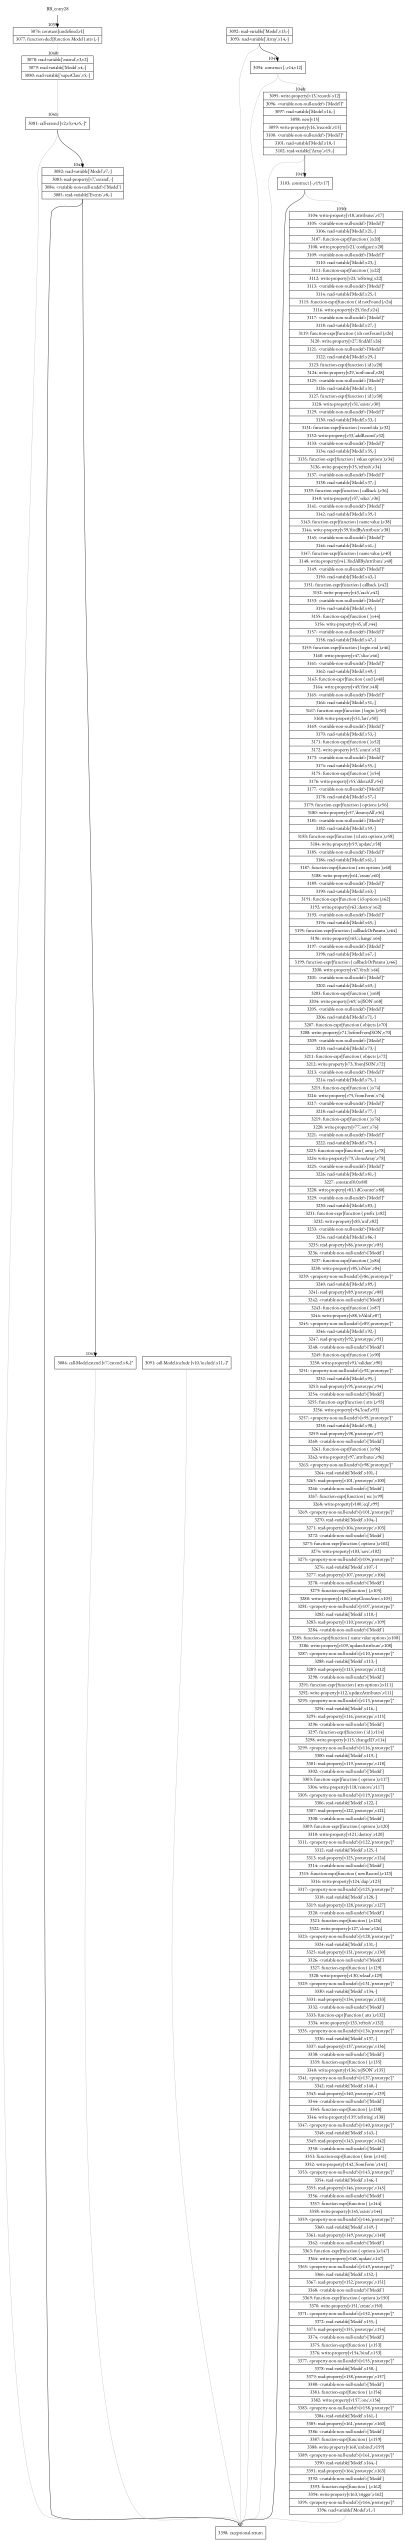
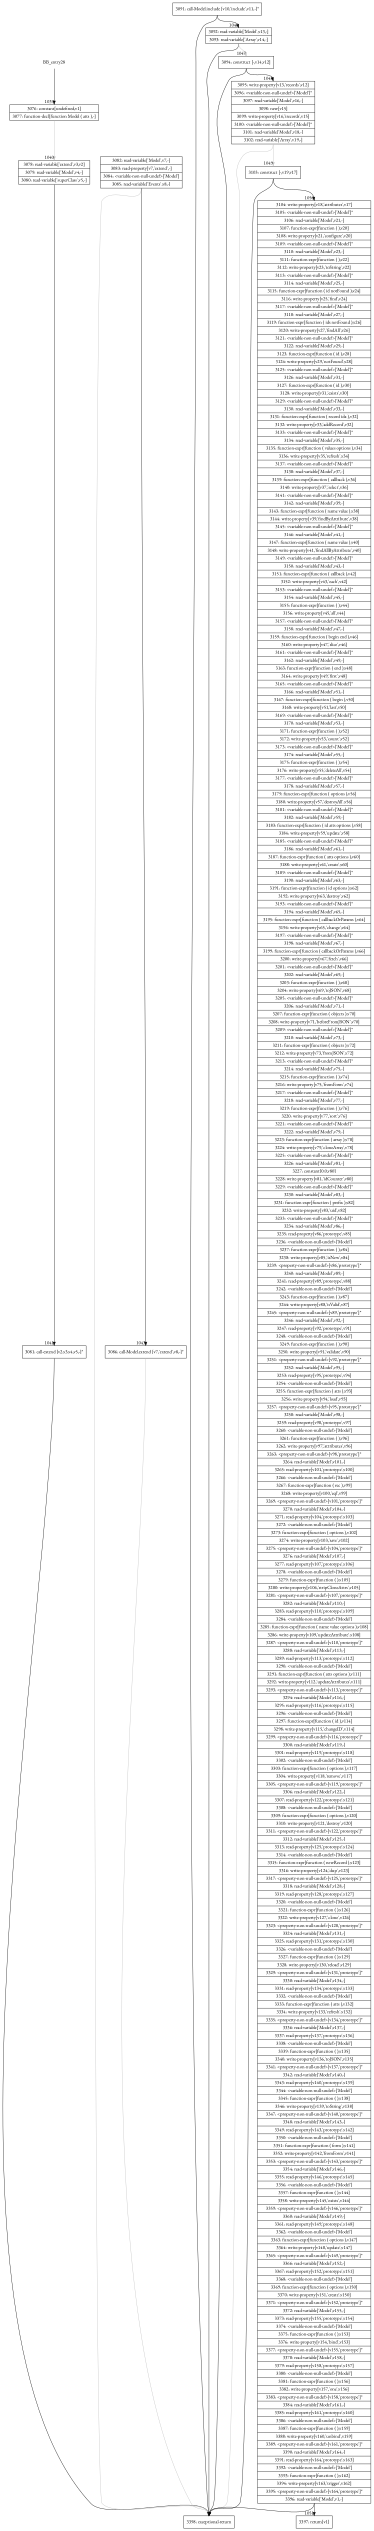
none -> (226, 21)
(267, 52) -> (241, 49)
(290, 83) -> (258, 75)
(58, 97) -> (54, 763)
(69, 148) -> none
(305, 164) -> (273, 153)
(324, 201) -> (292, 190)
(241, 1280) -> (209, 1269)
(256, 1294) -> (225, 1284)
(7, 1419) -> (6, 1999)
(44, 1439) -> (94, 1384)
(172, 1949) -> (191, 1259)
(295, 2521) -> (263, 2510)
none -> (314, 2522)
